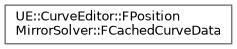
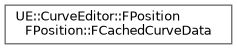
(118, 24) -> (118, 24)
